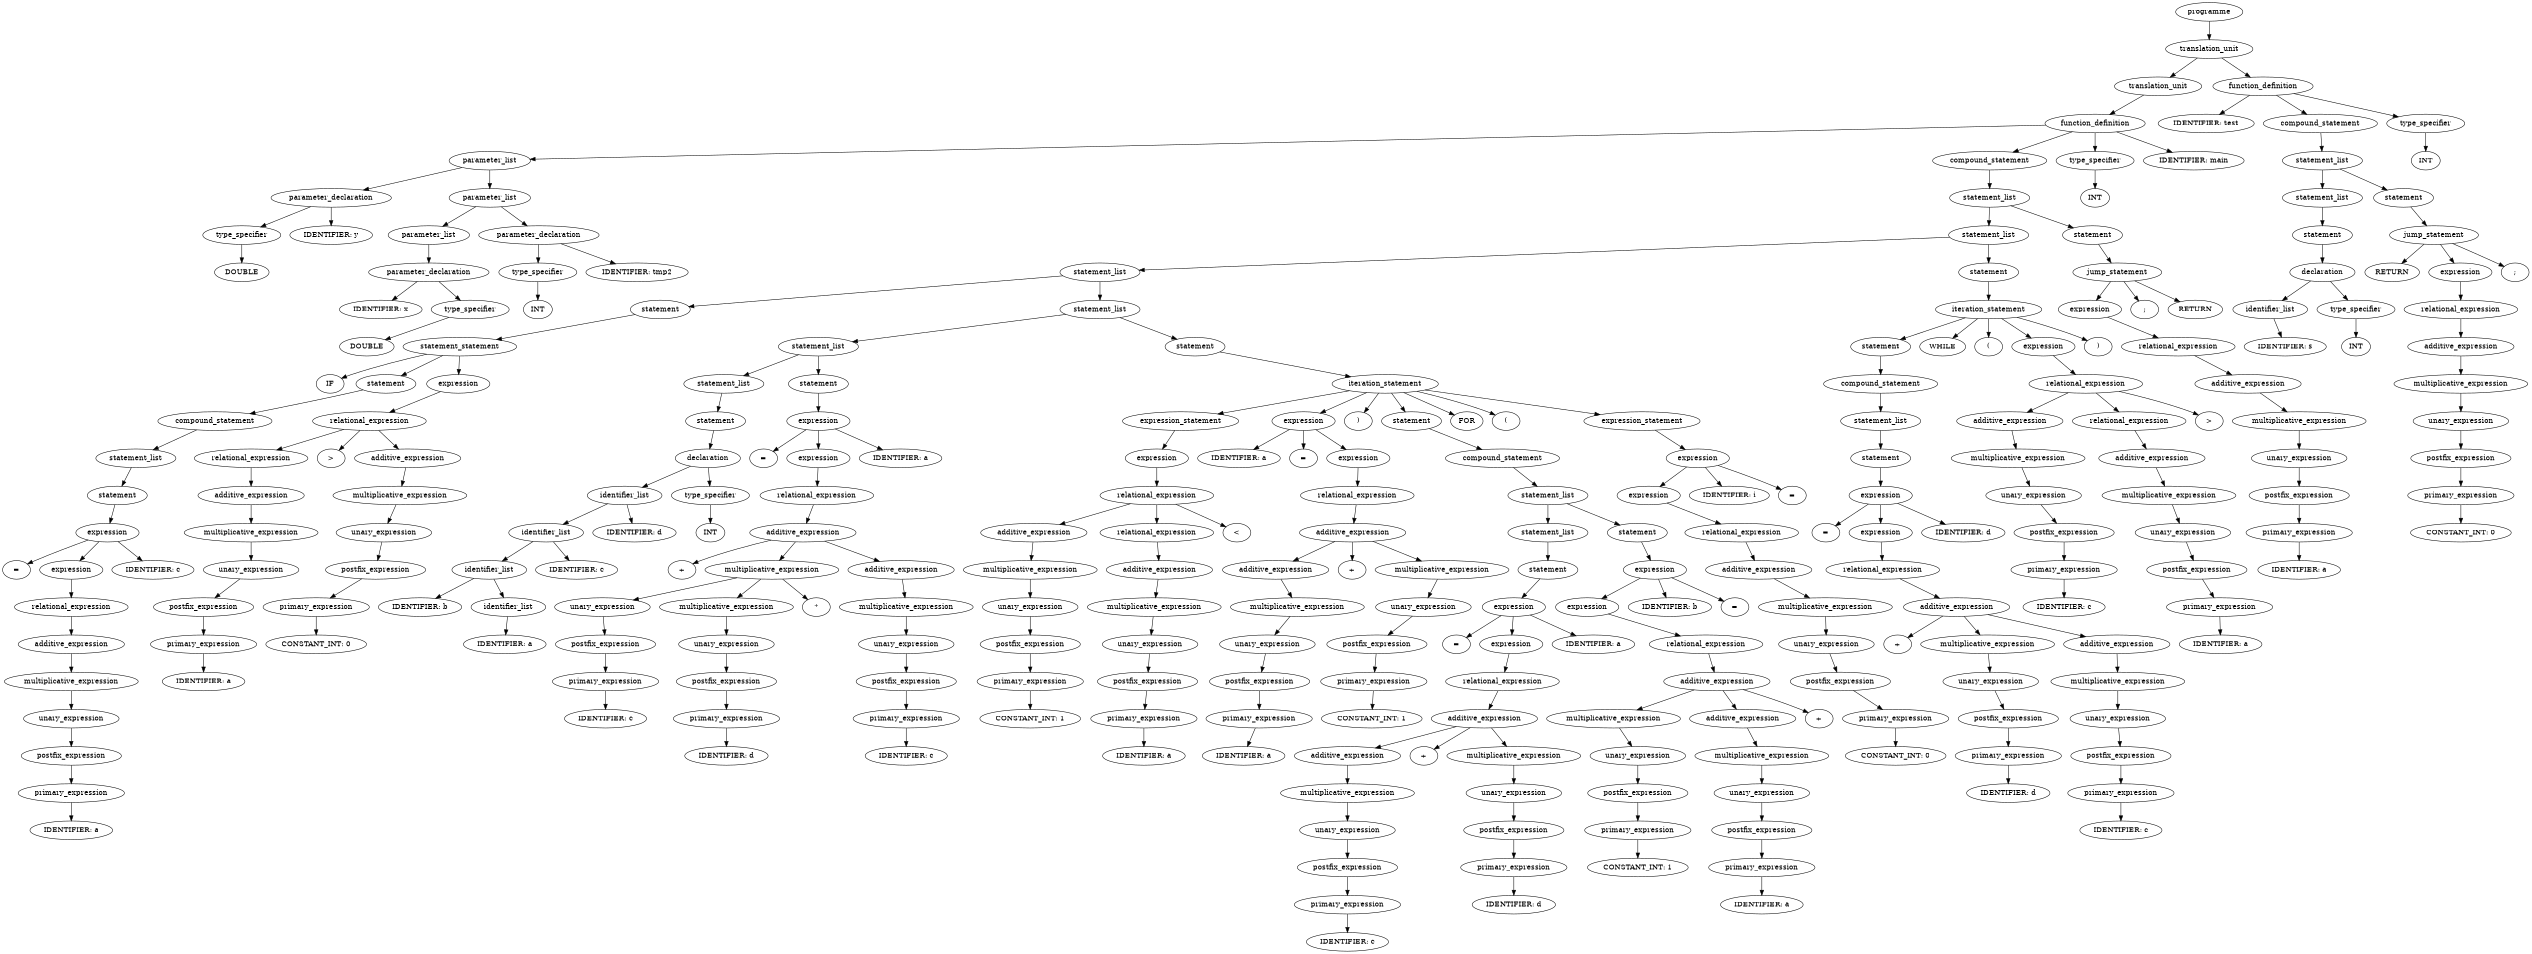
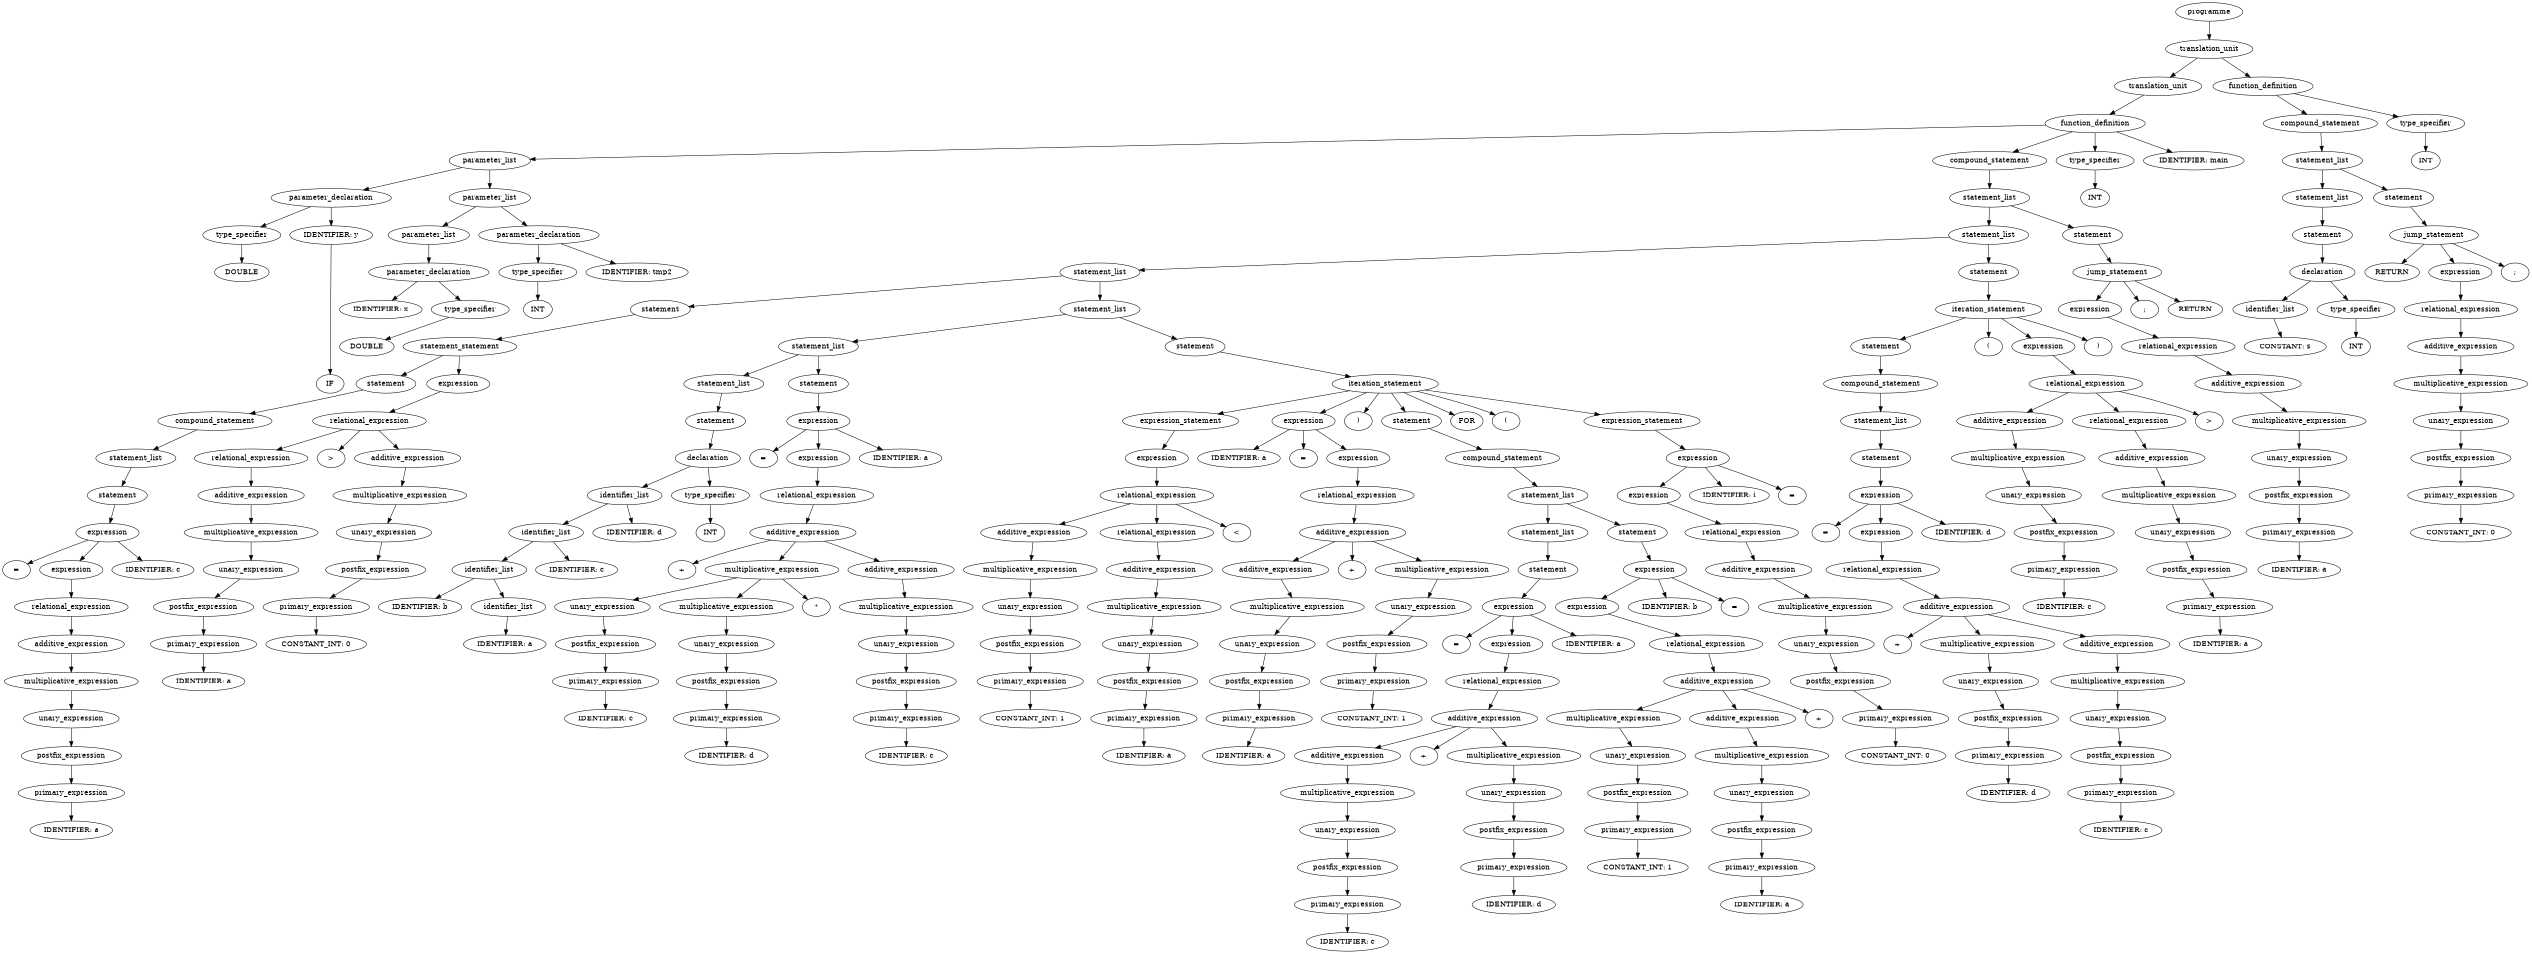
(2206, 123) -> none
(1943, 347) -> none
(2285, 347) -> (2285, 347)
(386, 364) -> (331, 307)
